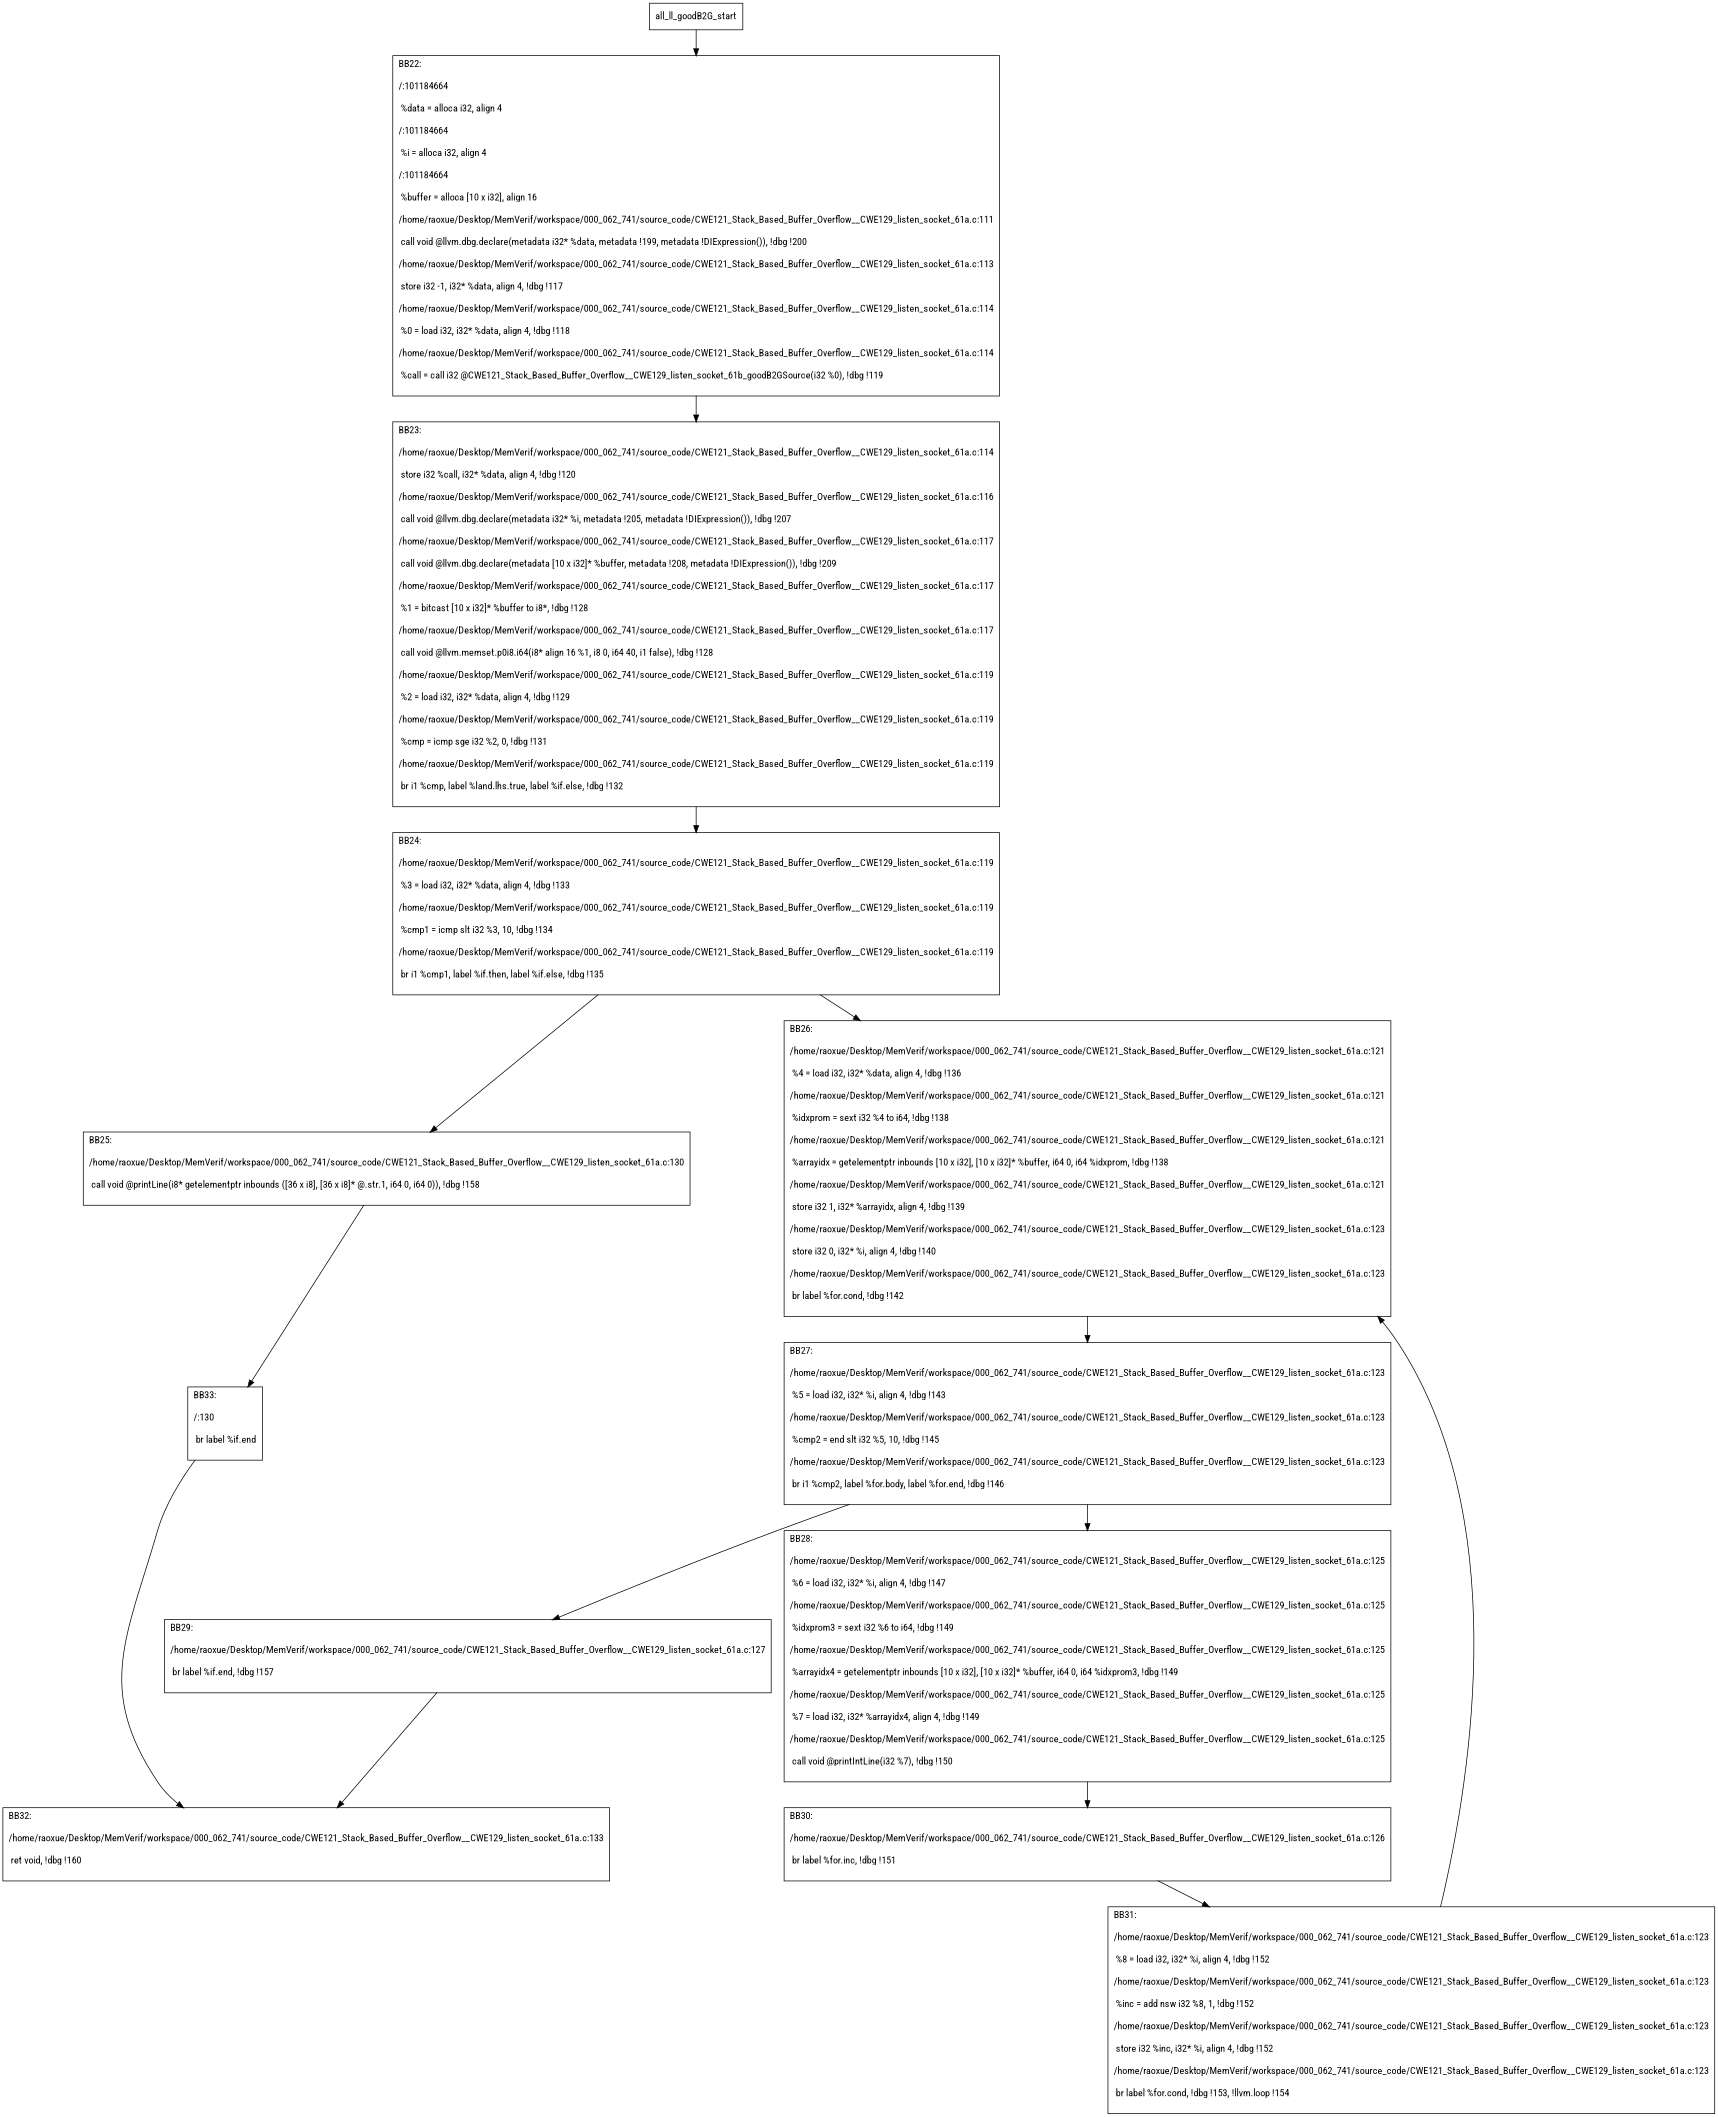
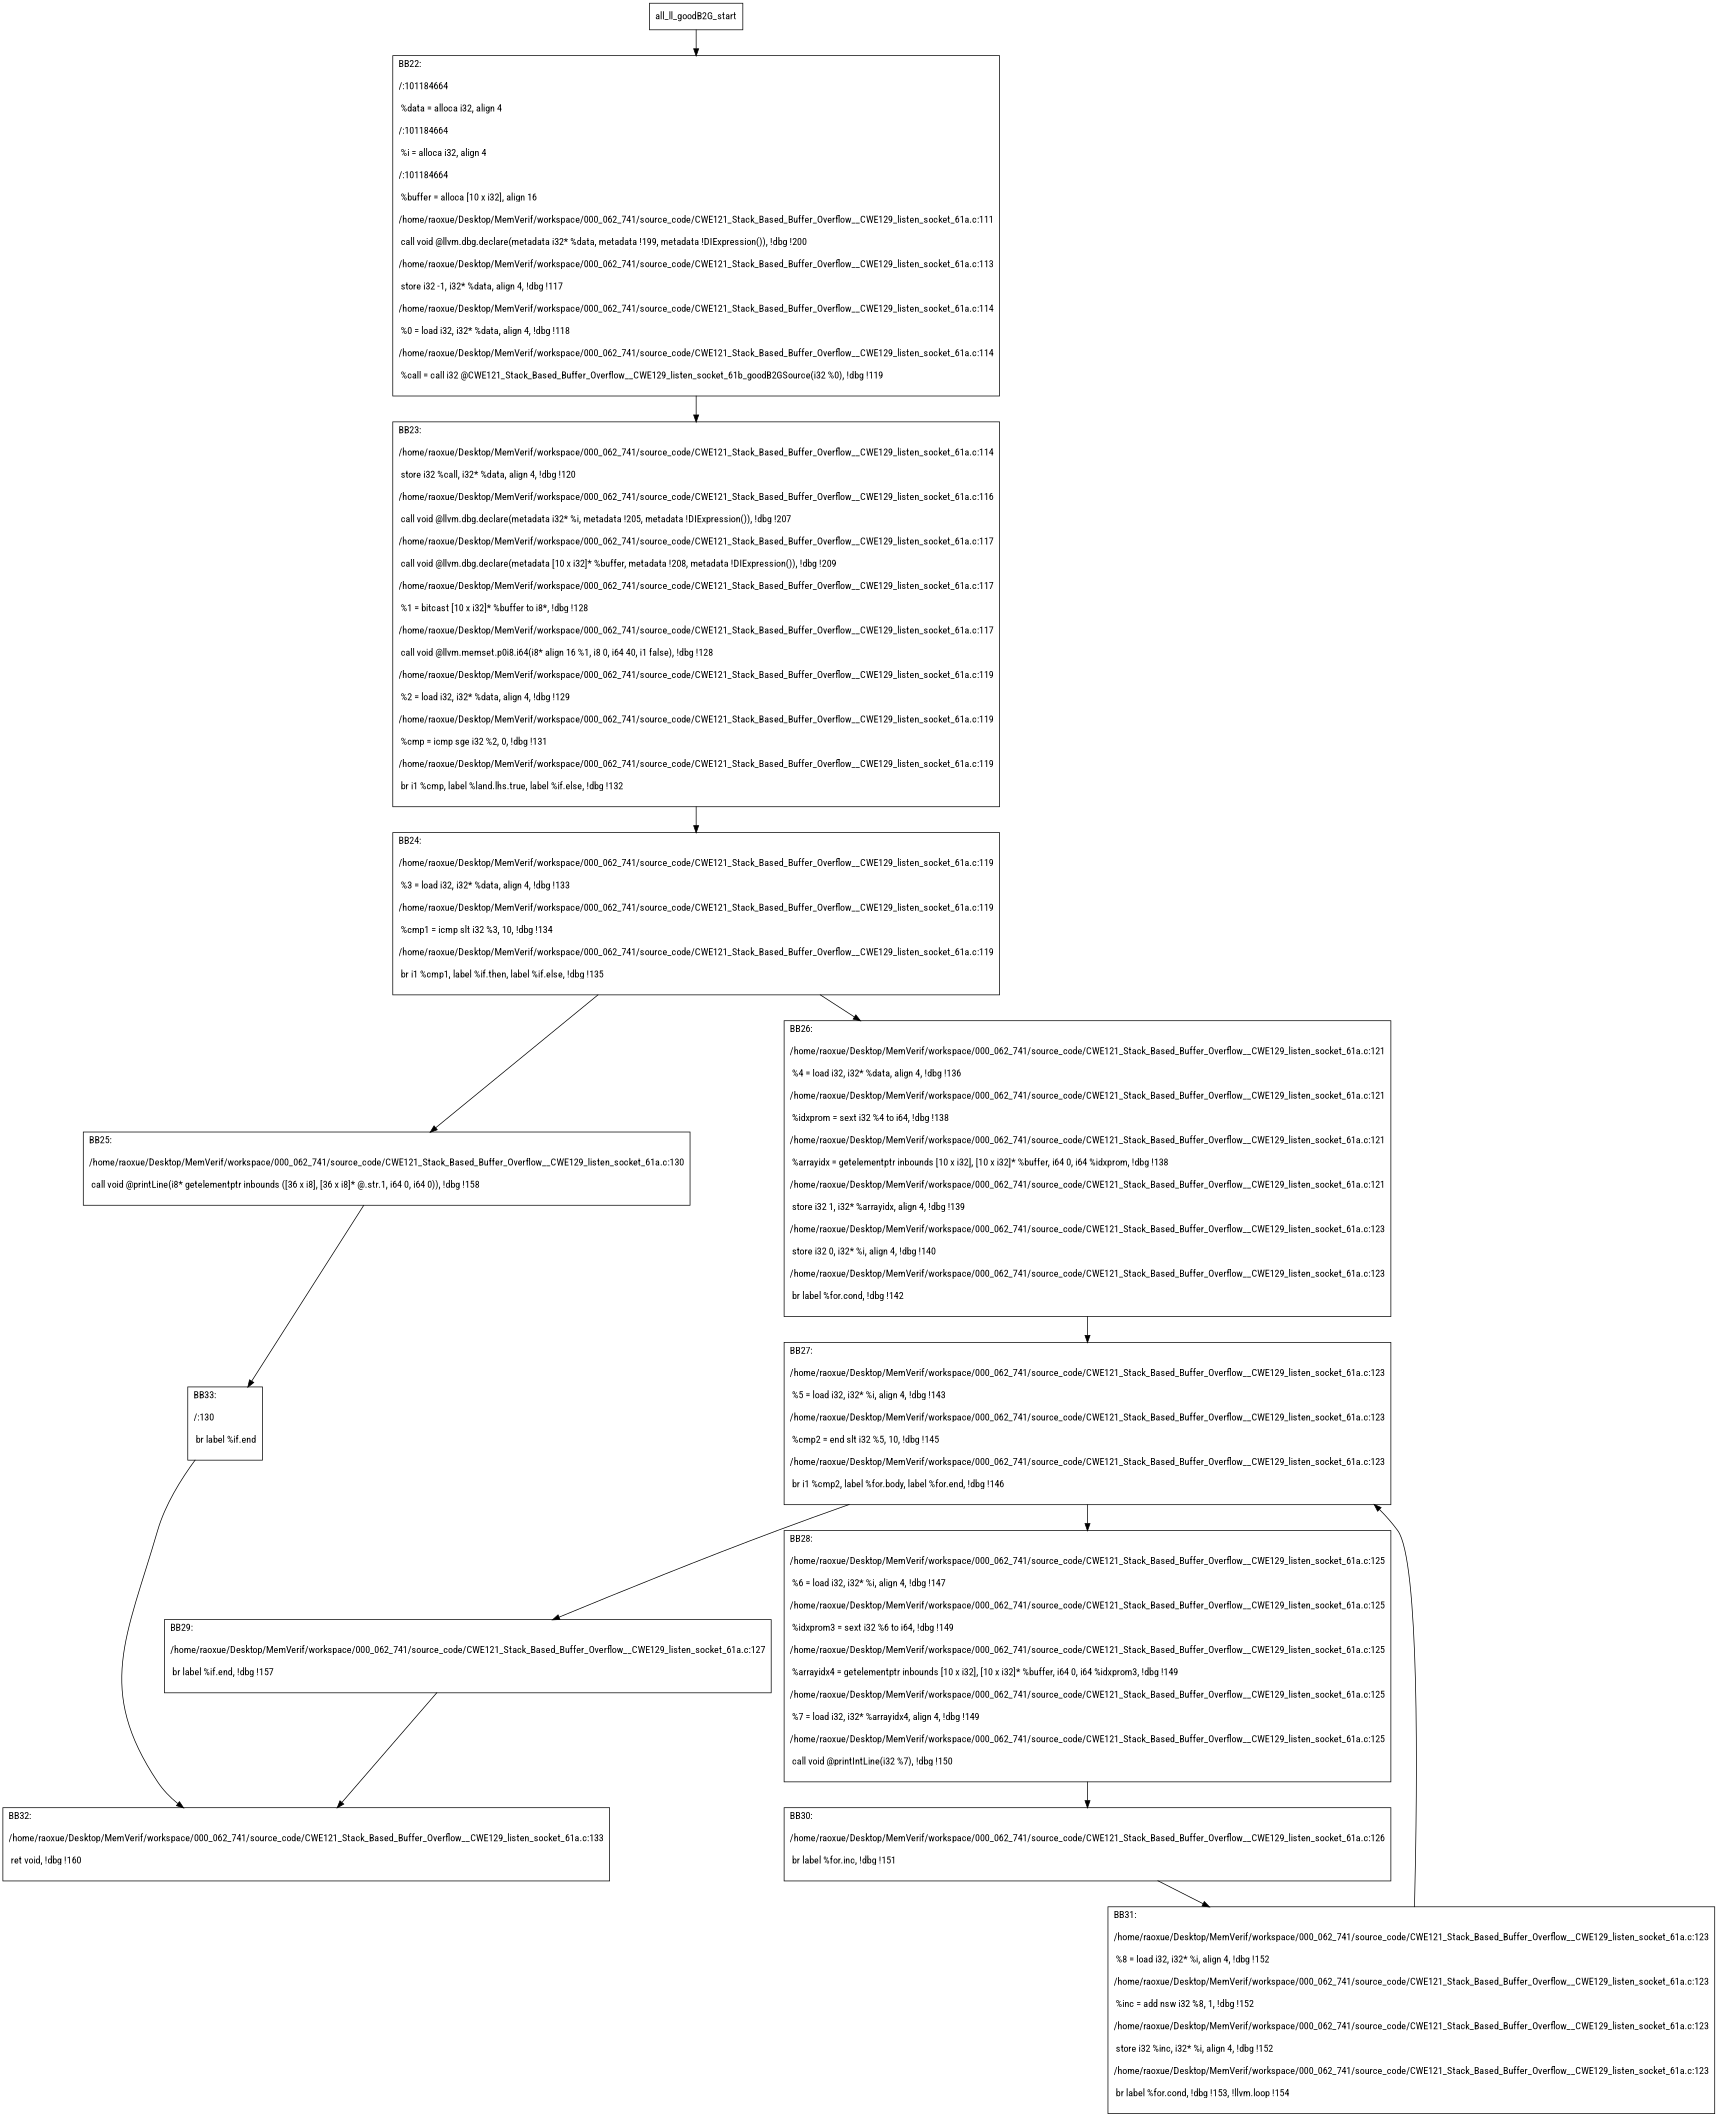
(1472, 1606) -> (1416, 1704)
